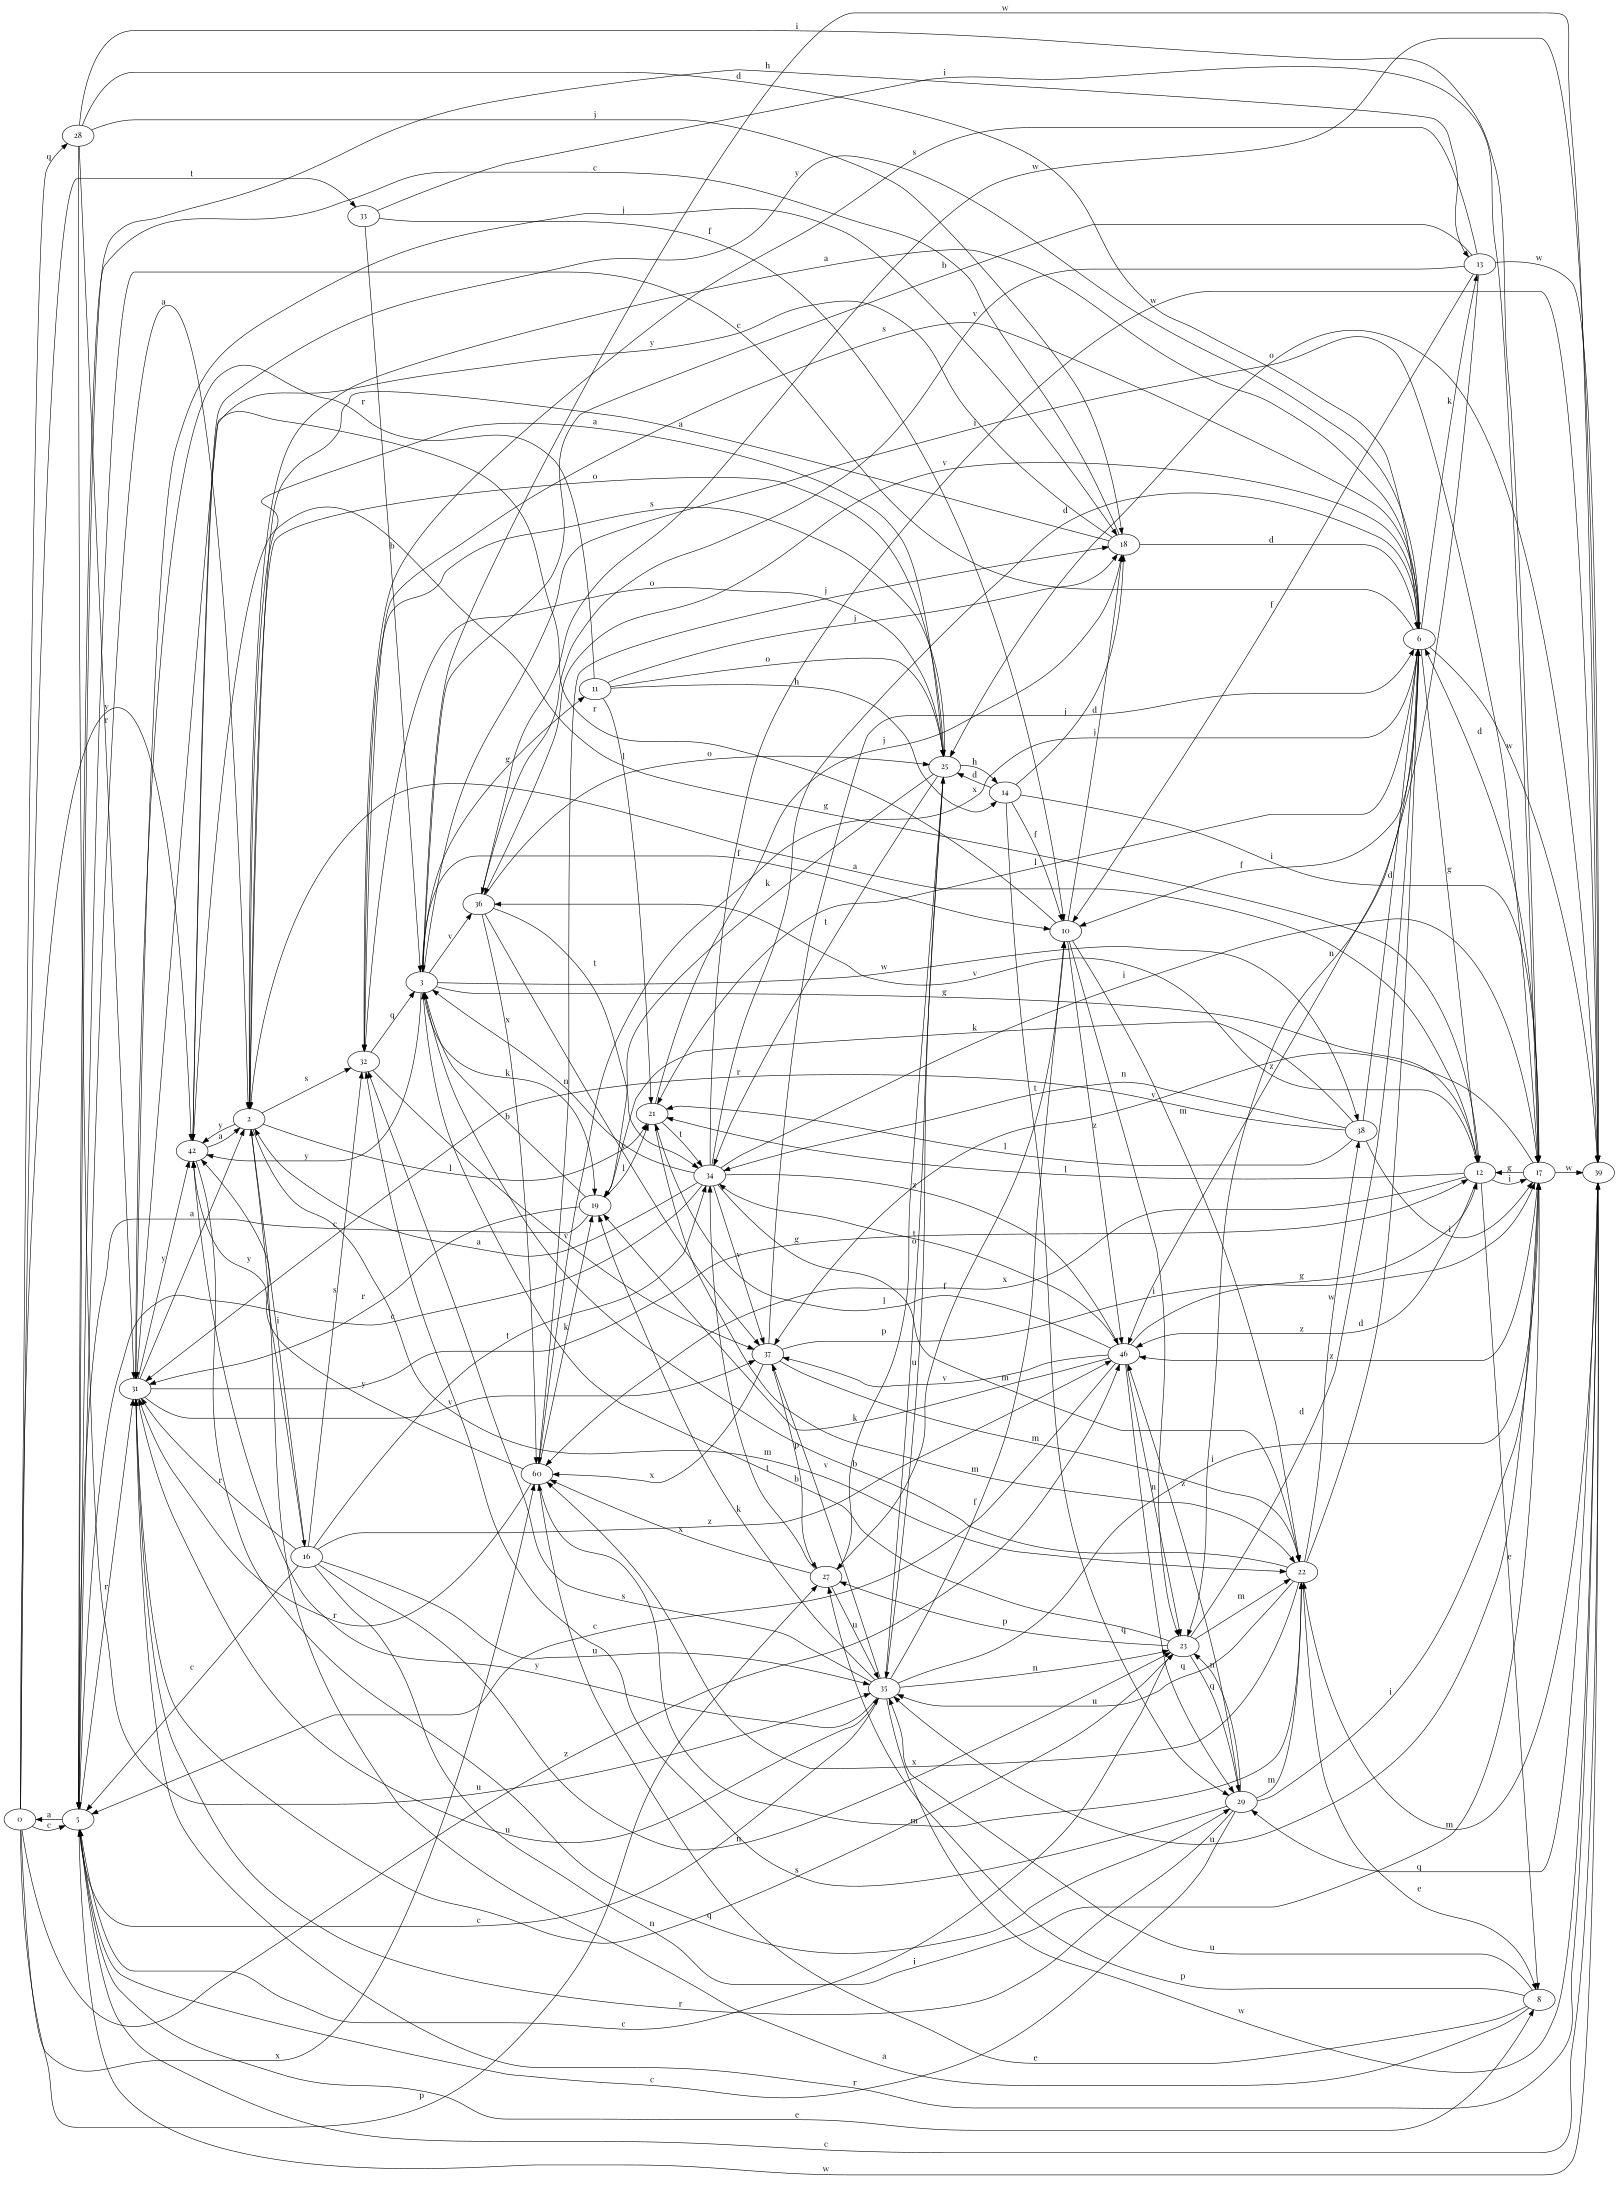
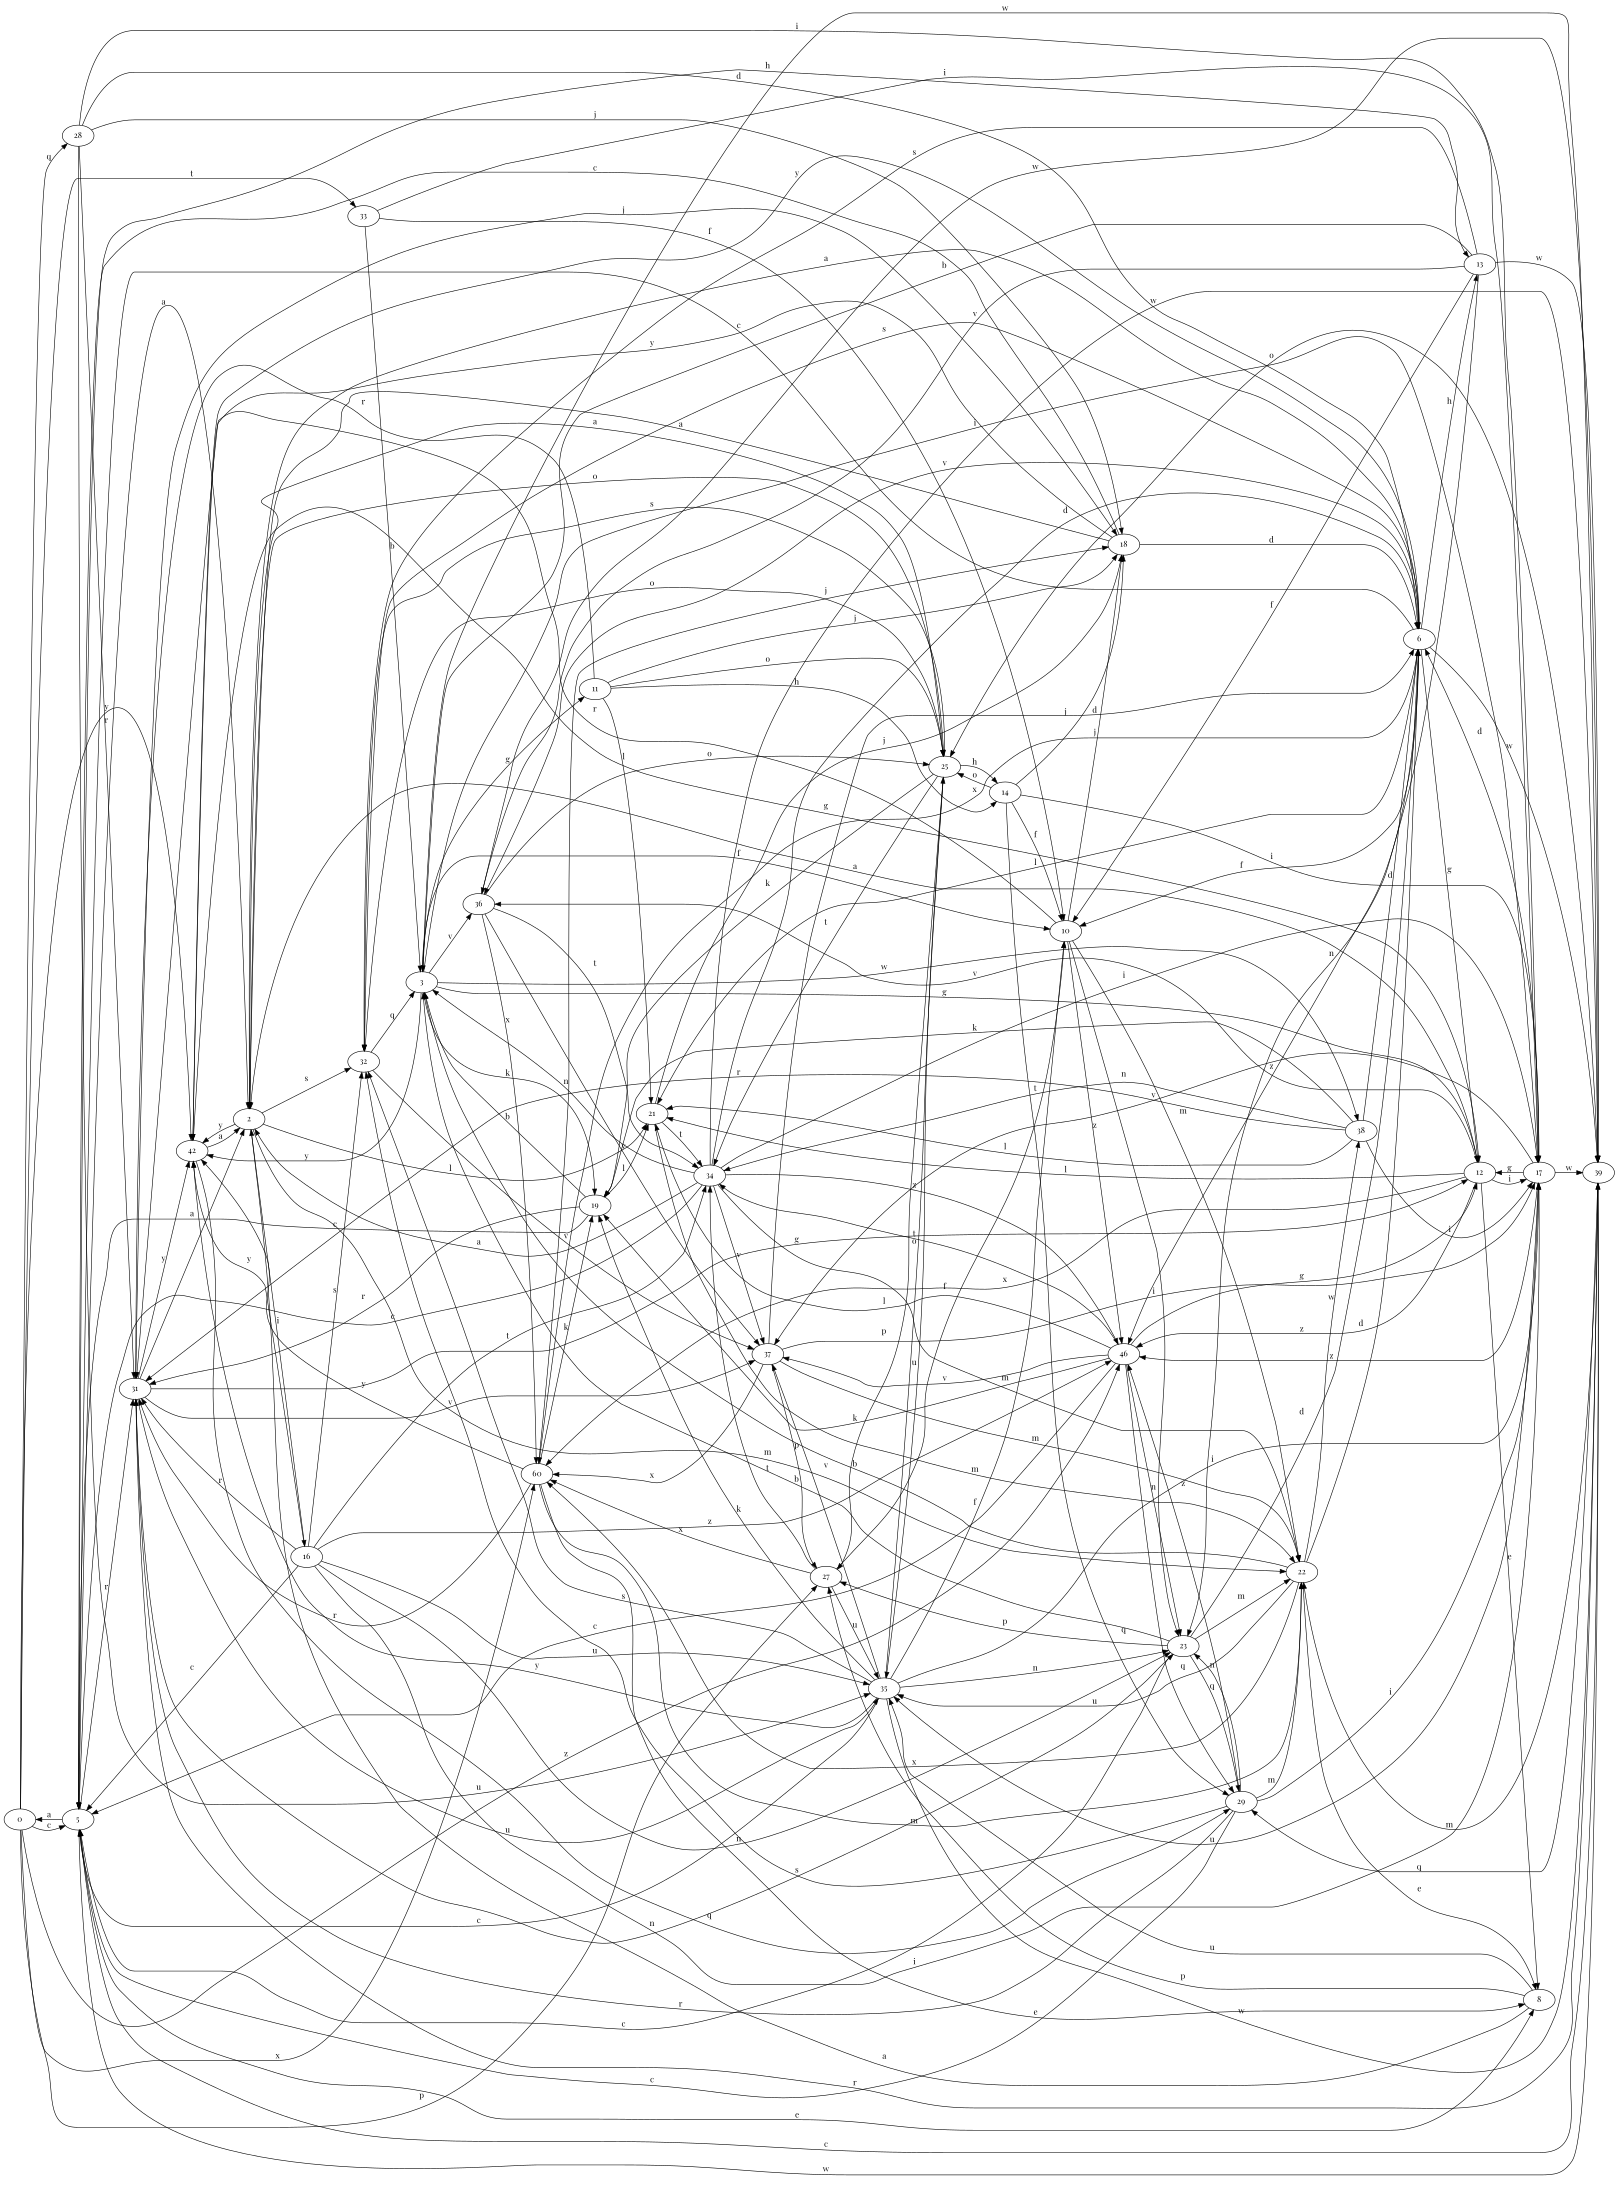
(1450, 402) -> (1450, 402)
(975, 775) -> (975, 775)
(918, 2024) -> (857, 1963)
